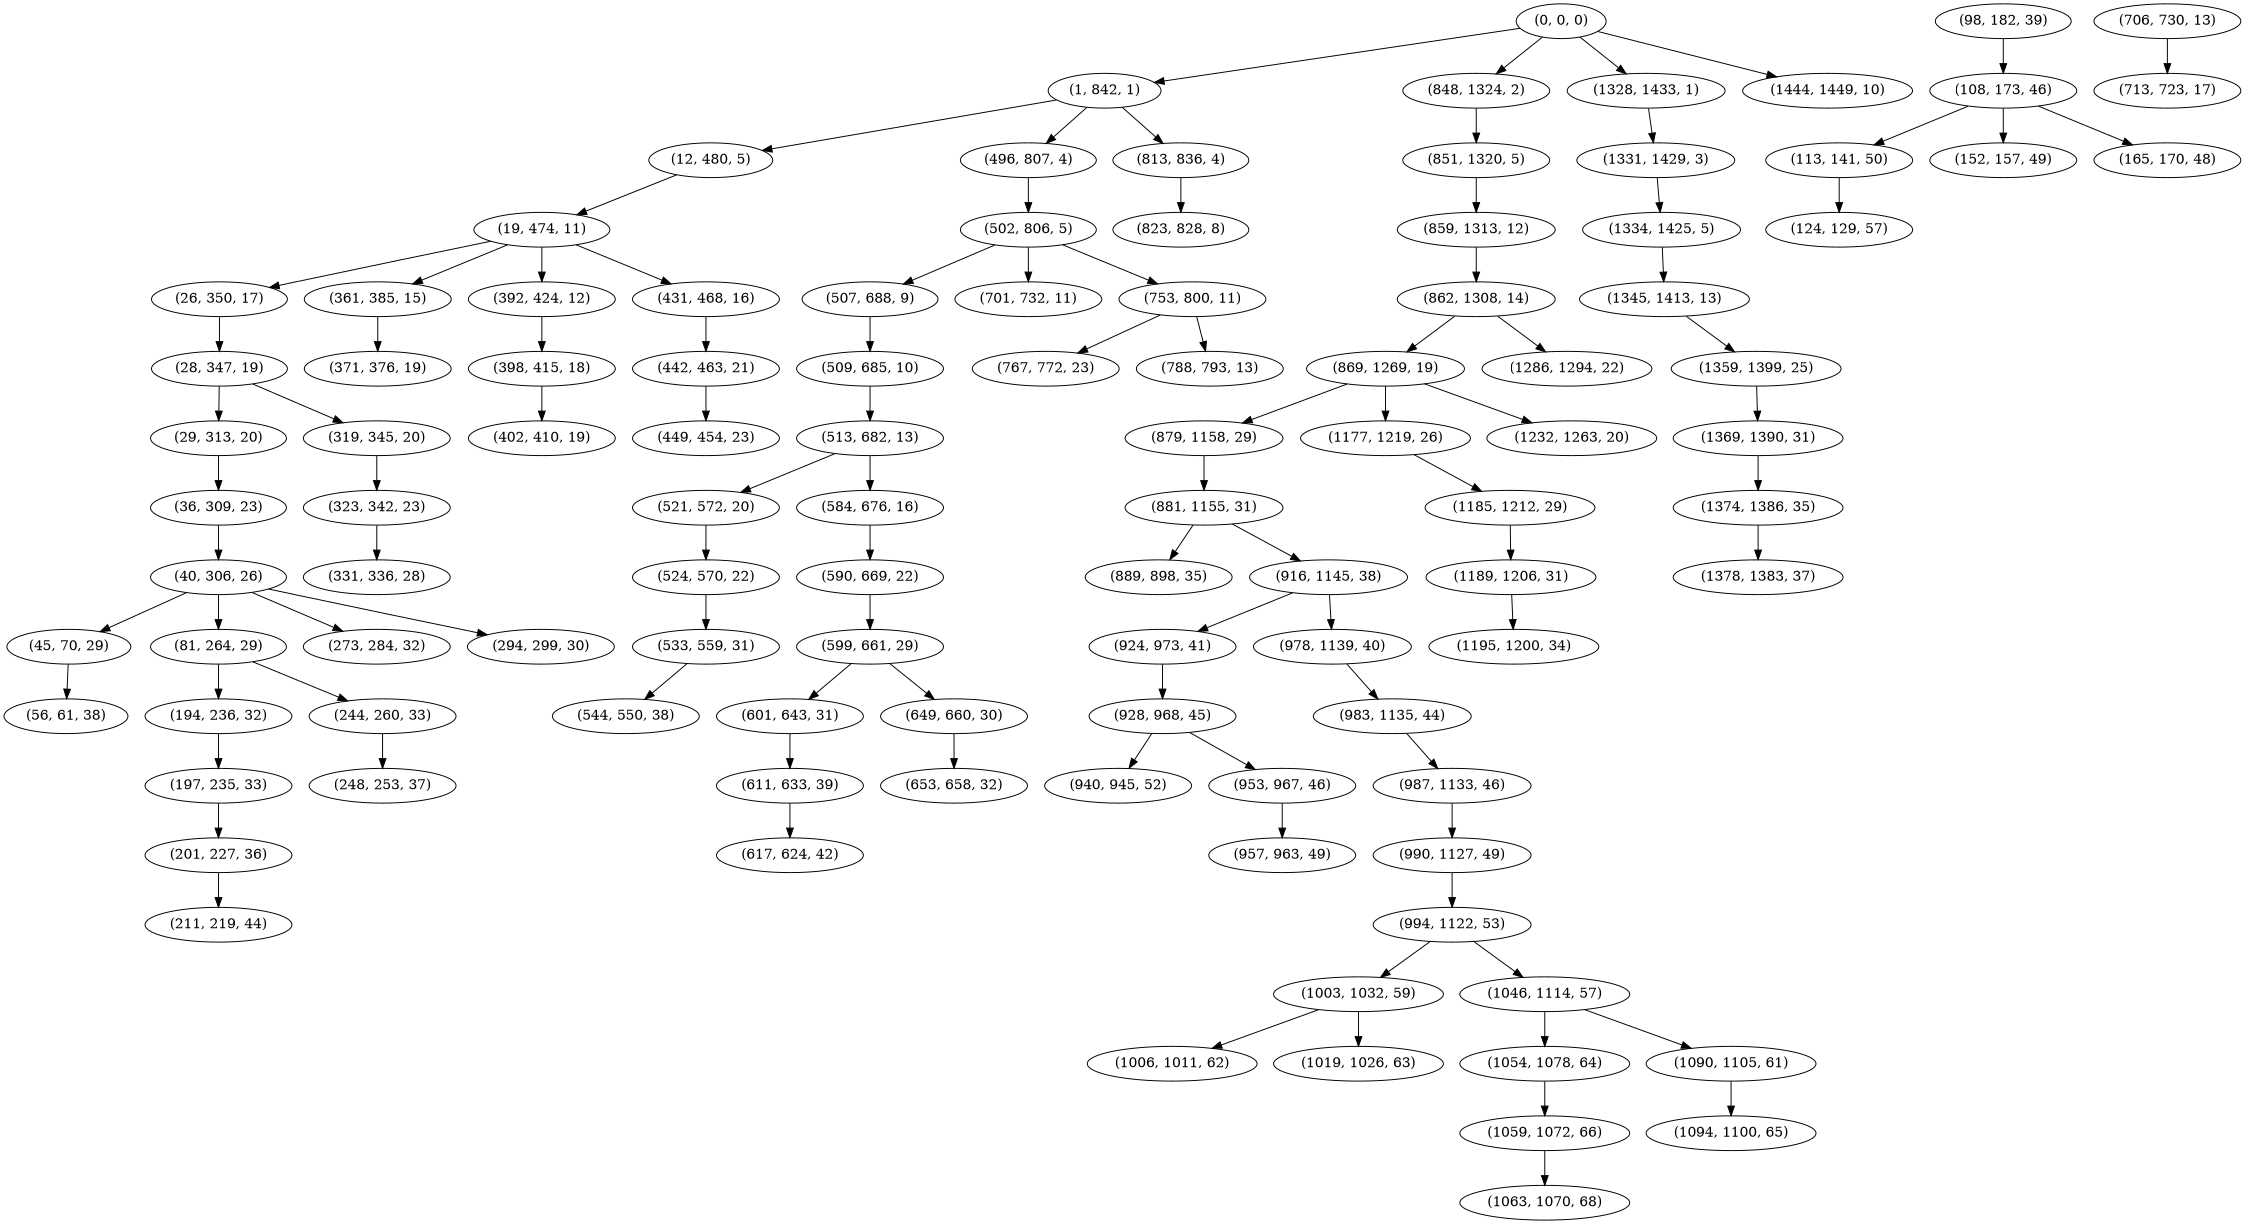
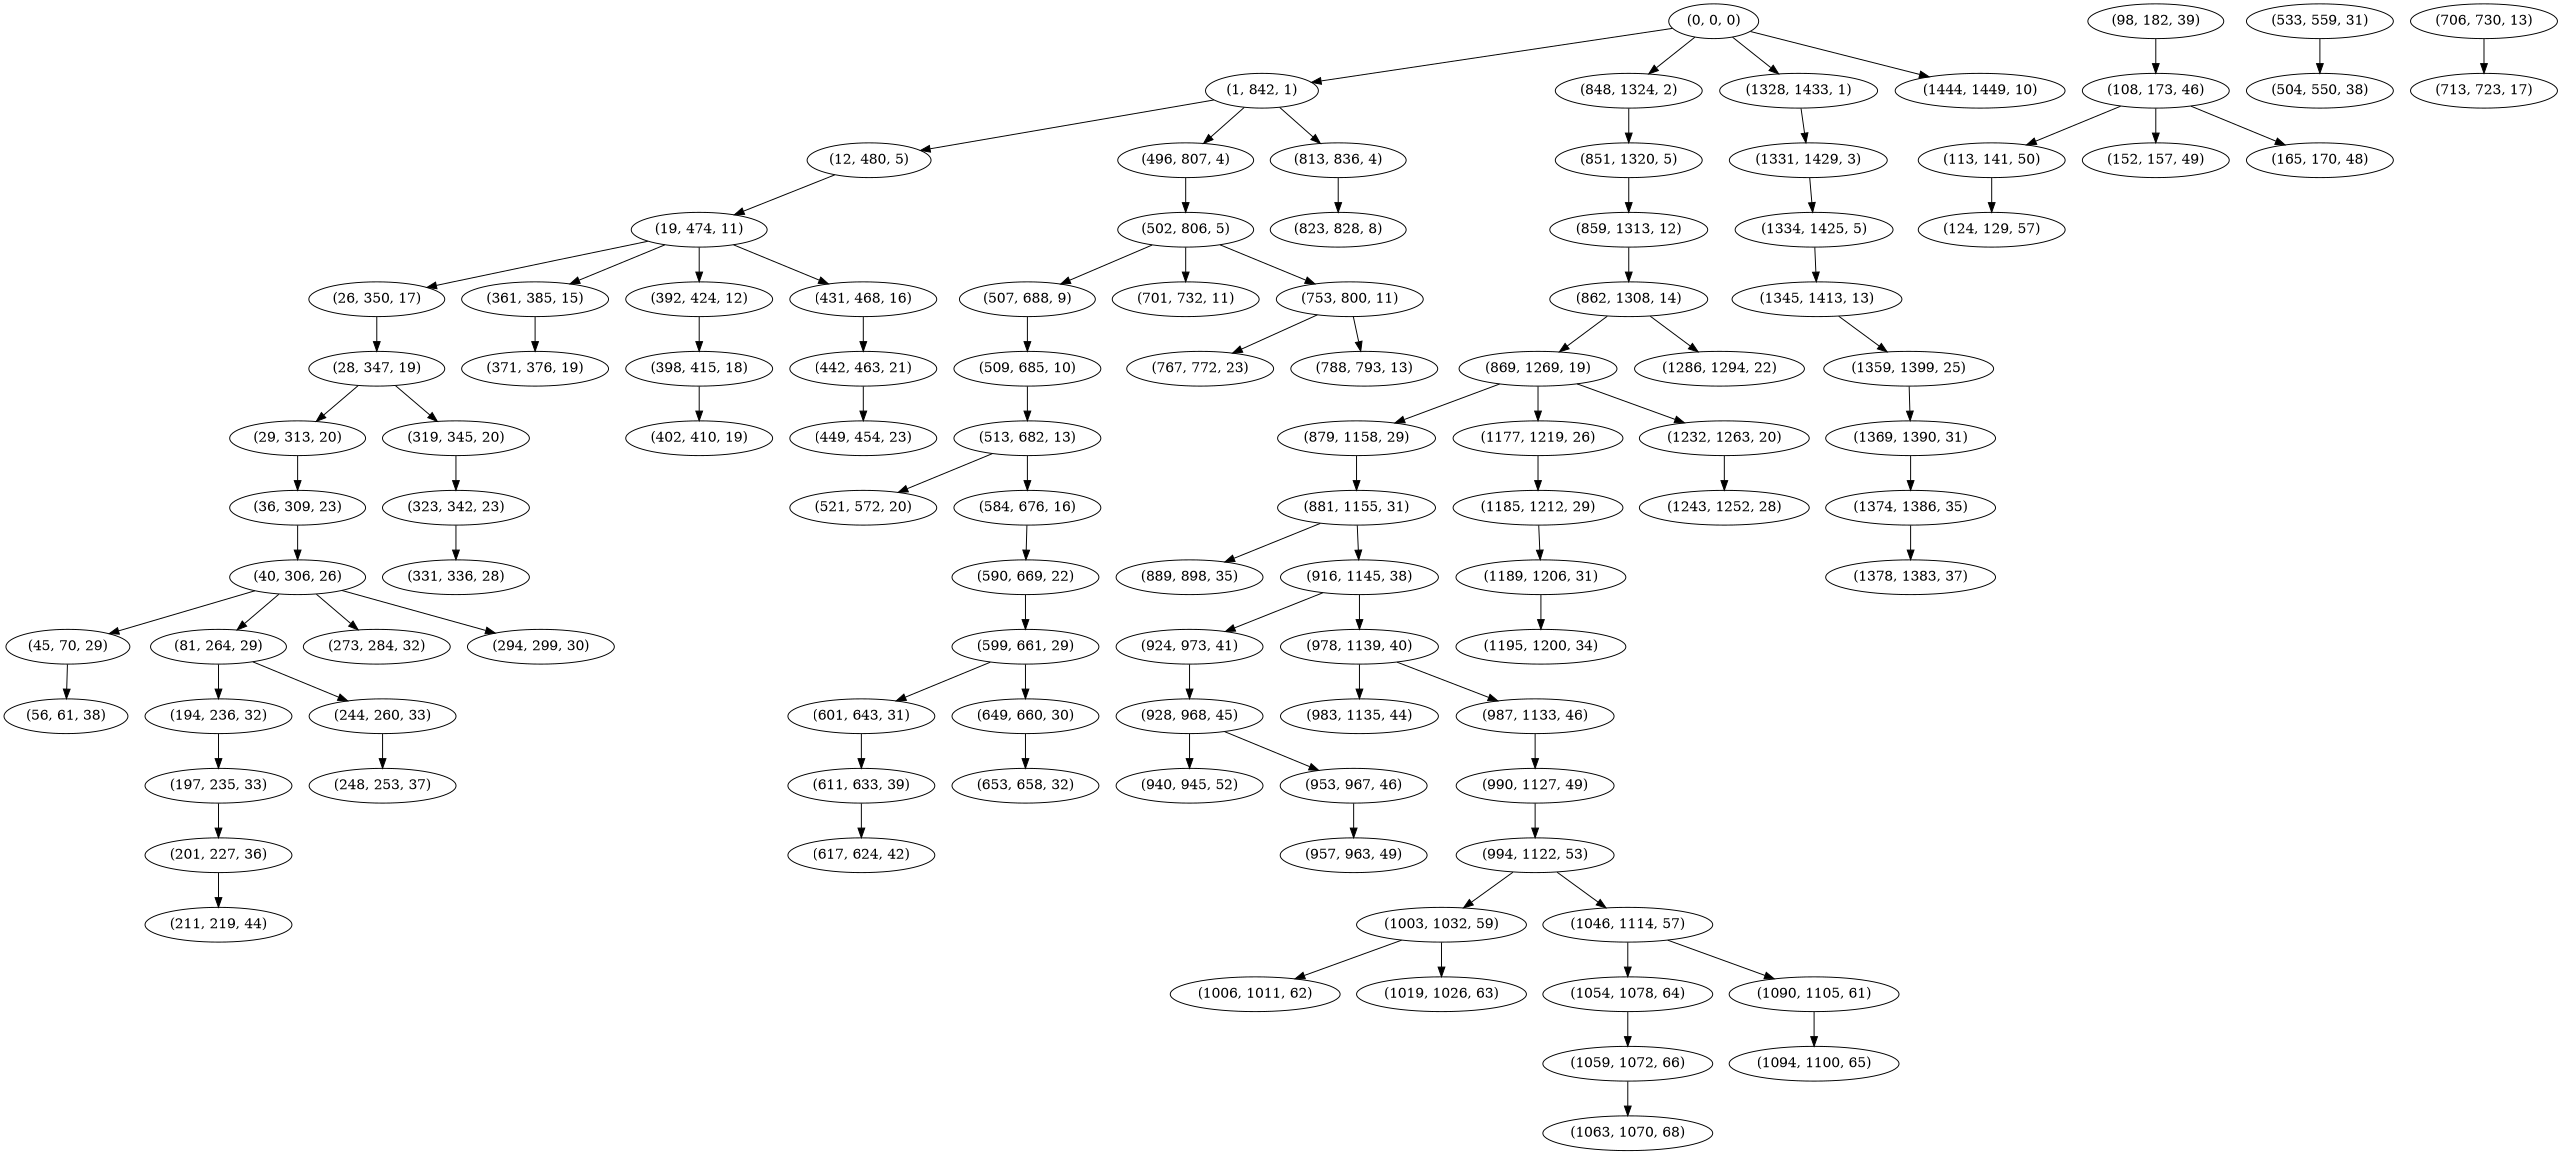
none -> (1724, 508)
(706, 577) -> none
(626, 716) -> (2320, 91)
(1419, 747) -> (1443, 680)
